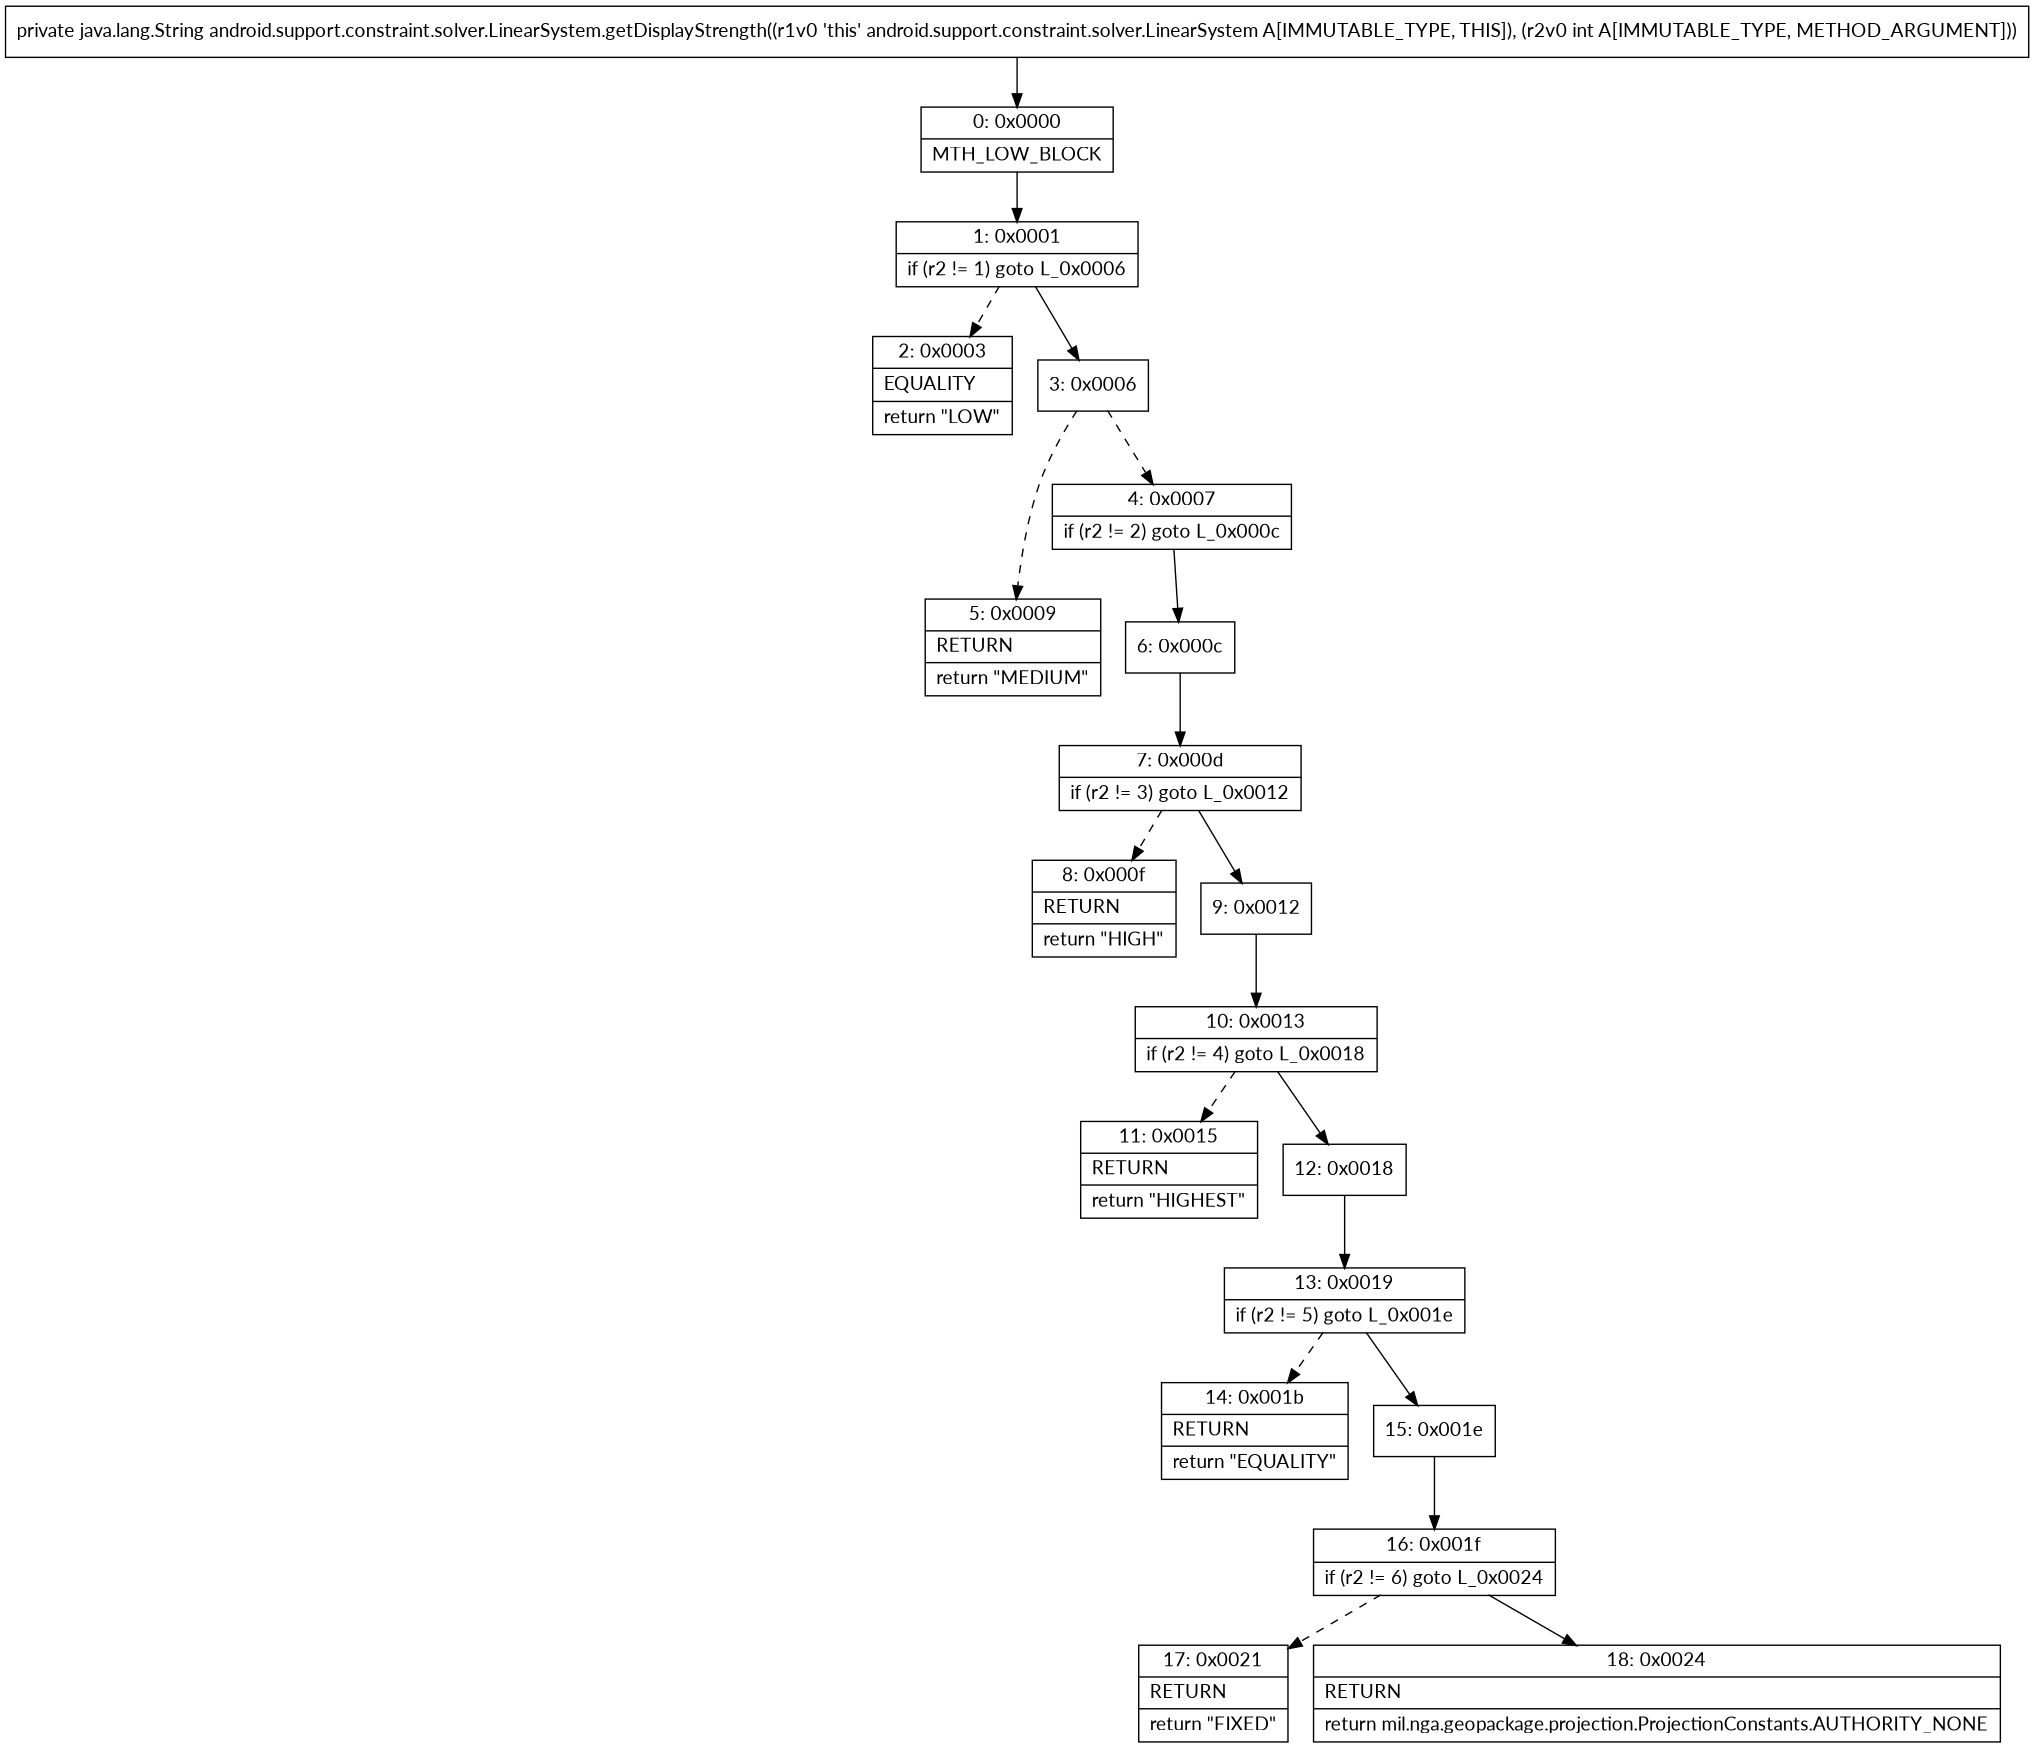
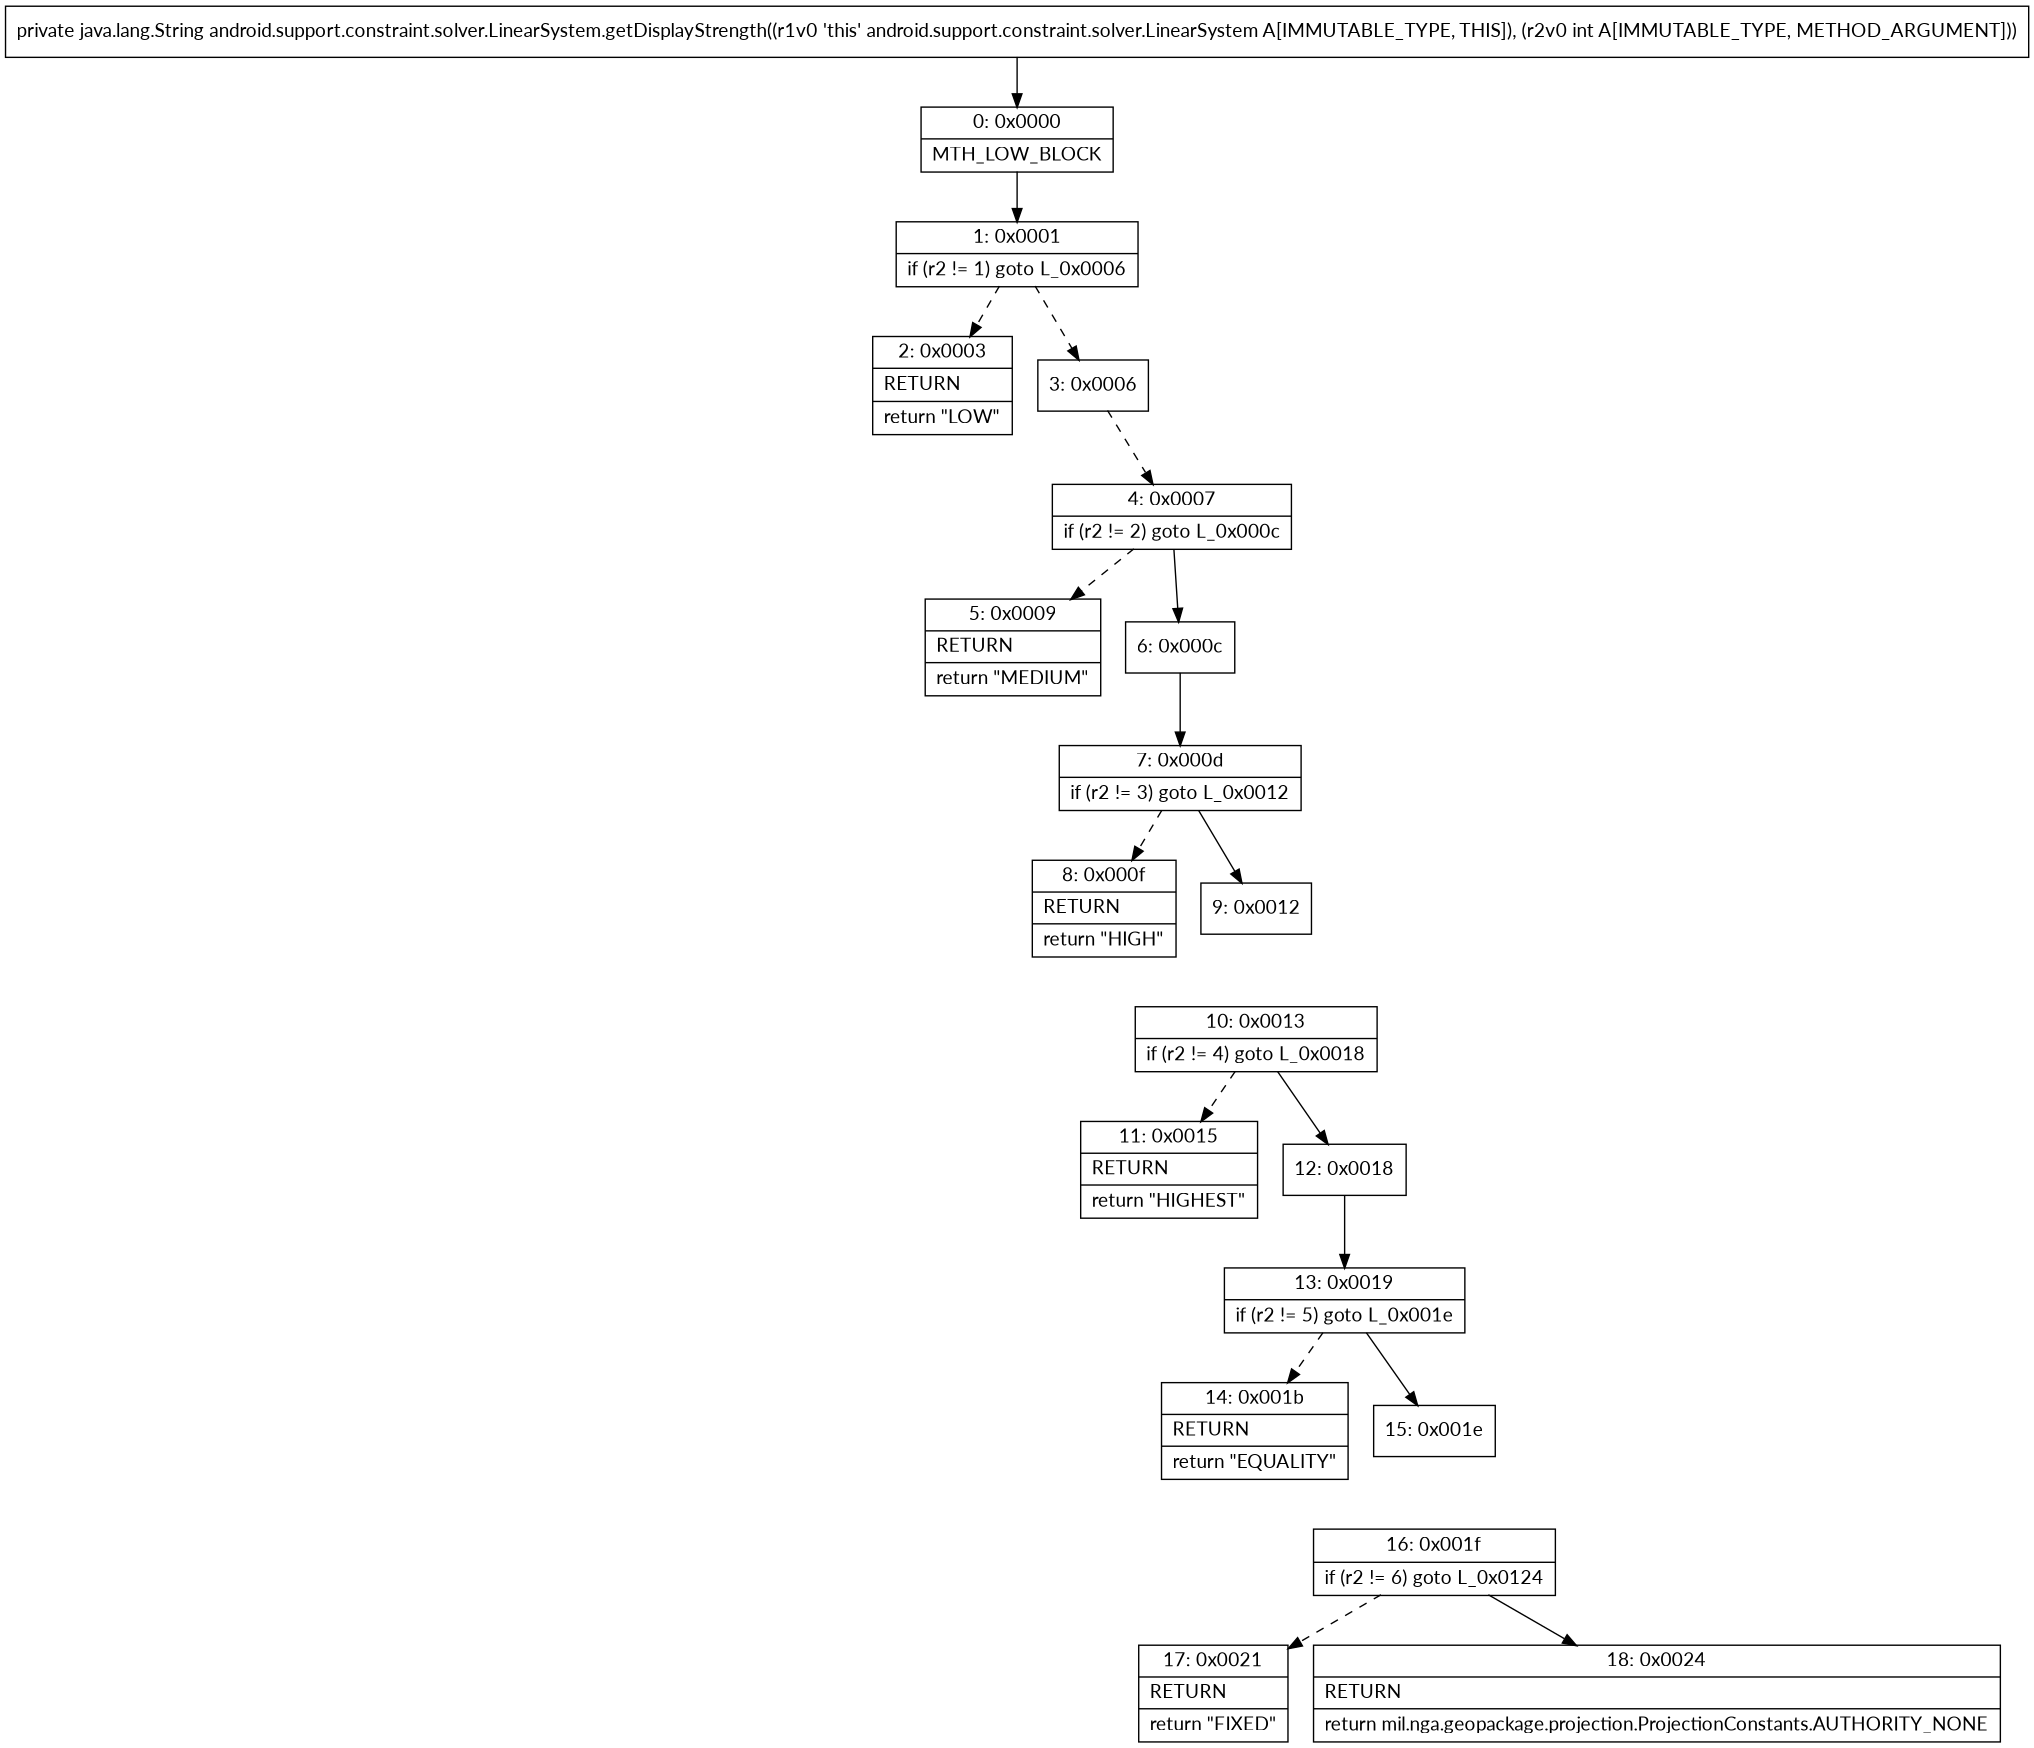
(1053, 317) -> (1053, 317)
(930, 384) -> (922, 384)
(1036, 494) -> (1108, 570)
(1256, 964) -> none
(1434, 1486) -> none
(1434, 1578) -> (1434, 1578)
